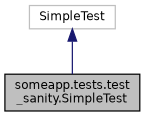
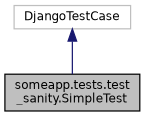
(72, 17) -> (72, 17)
